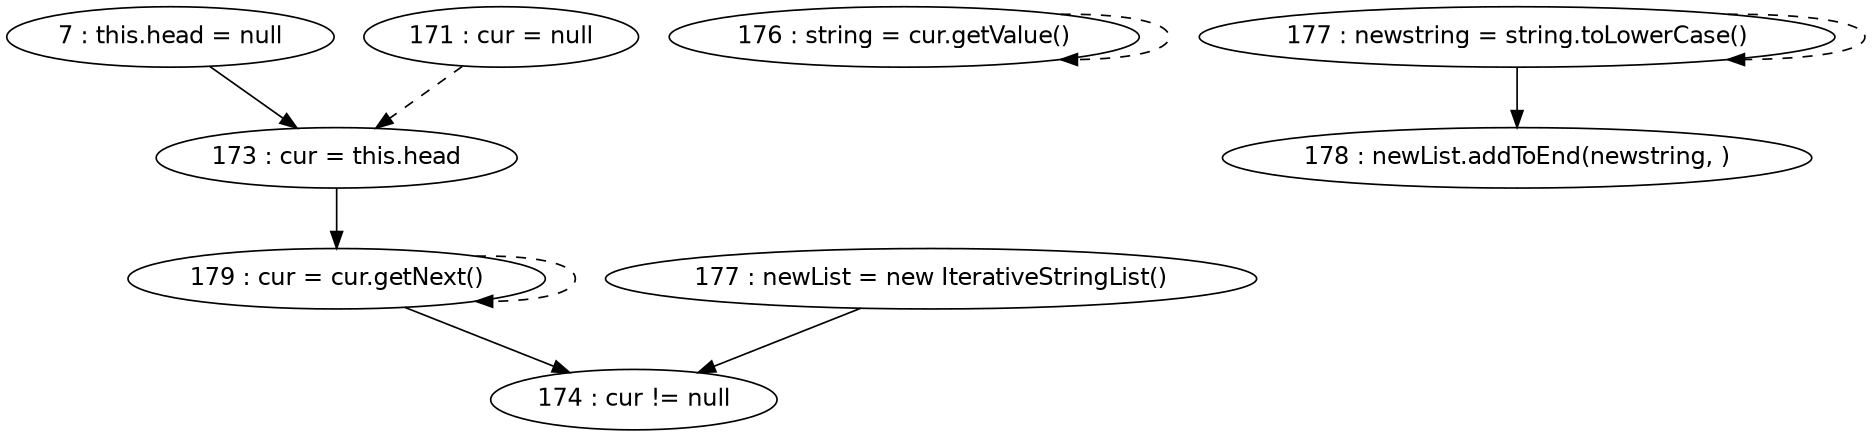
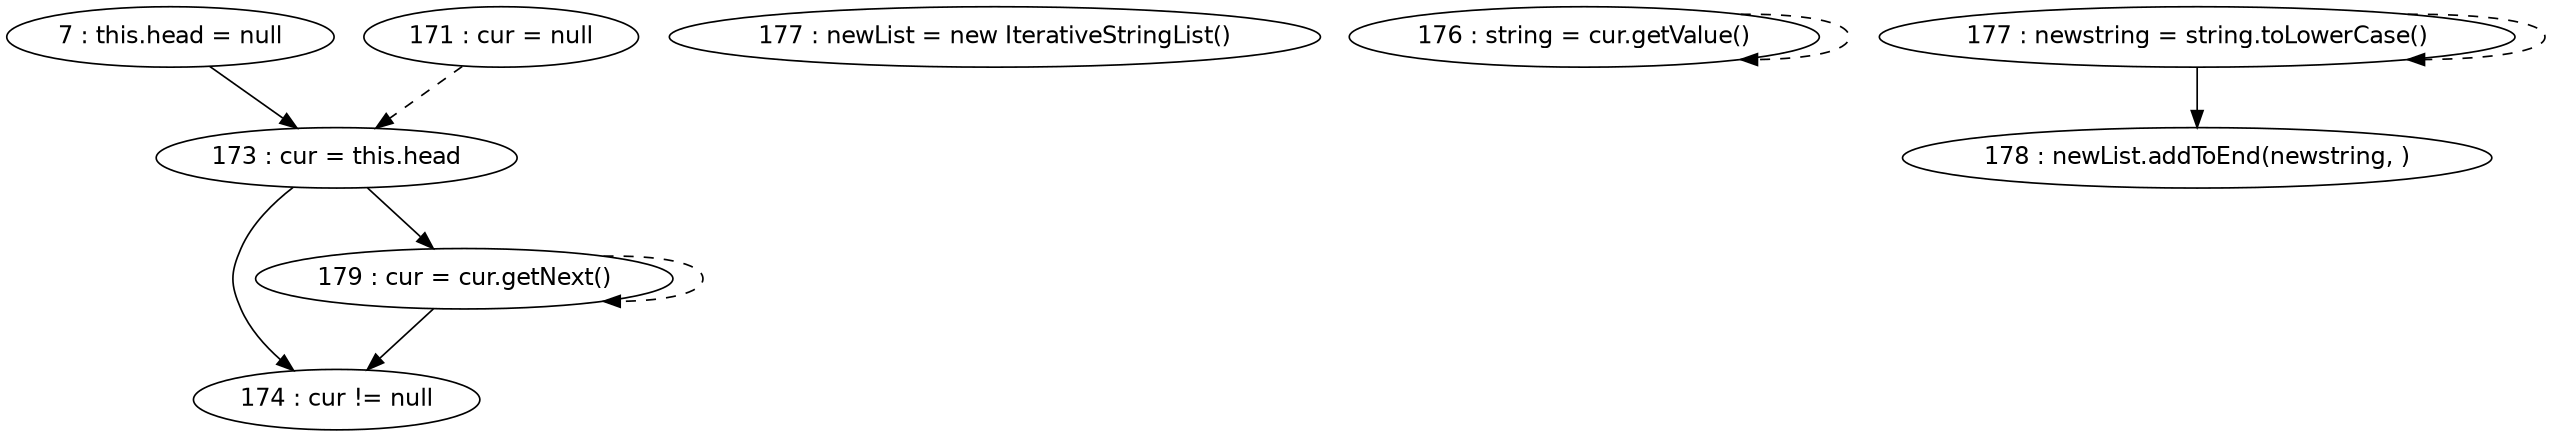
(787, 337) -> (234, 271)
